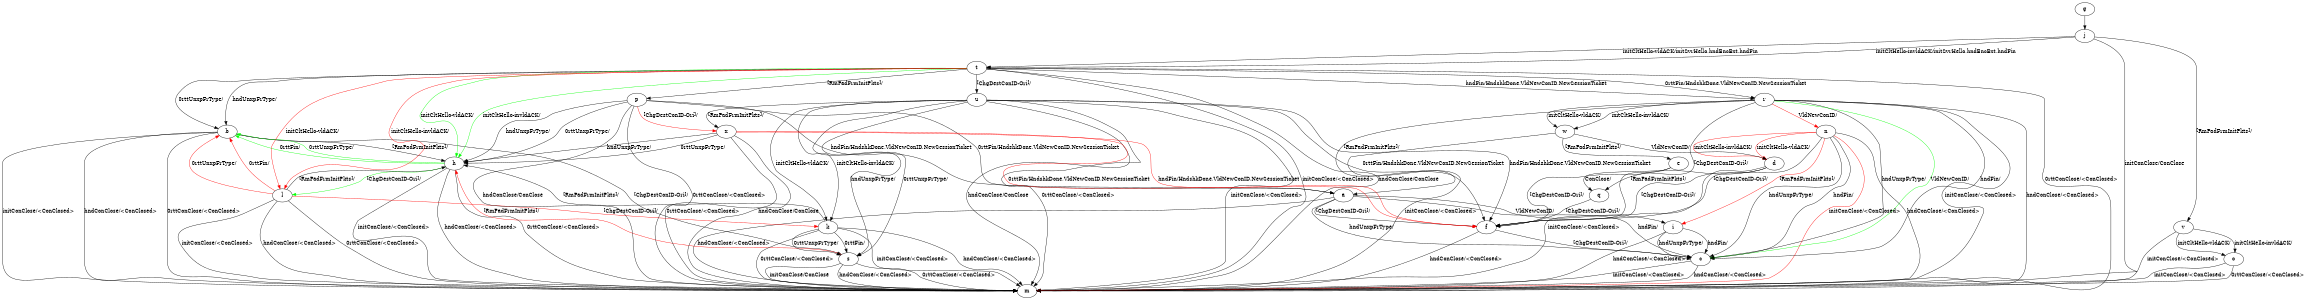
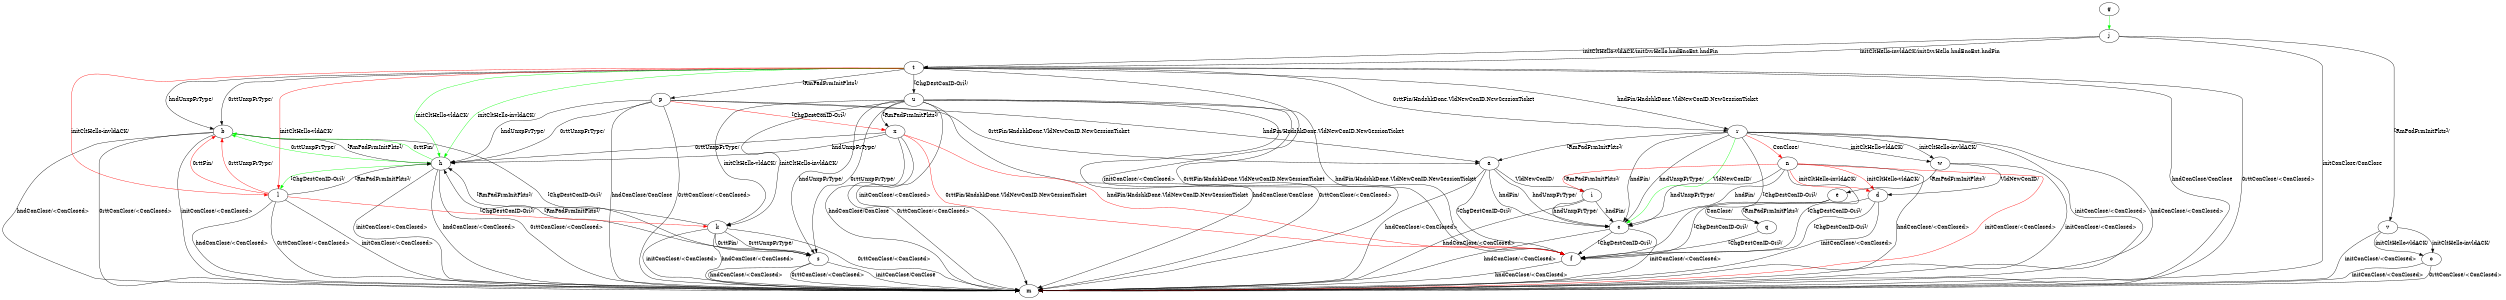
(2085, 21) -> (2109, 21)
(1819, 116) -> (1787, 148)
(637, 235) -> (620, 224)
(1571, 246) -> (1597, 242)
